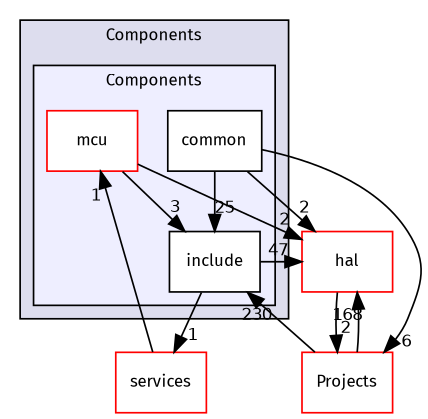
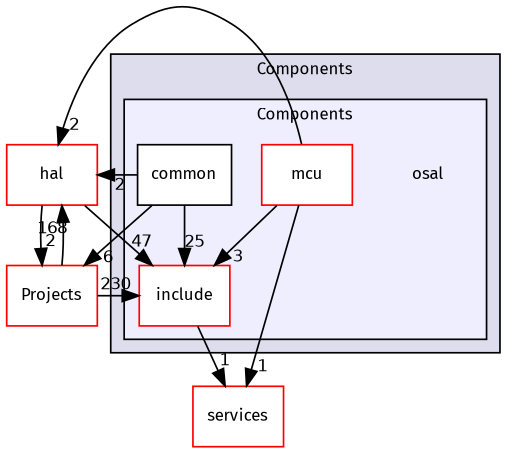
none -> (428, 175)
(215, 262) -> (185, 296)
(273, 262) -> (100, 219)
(129, 270) -> (275, 287)
